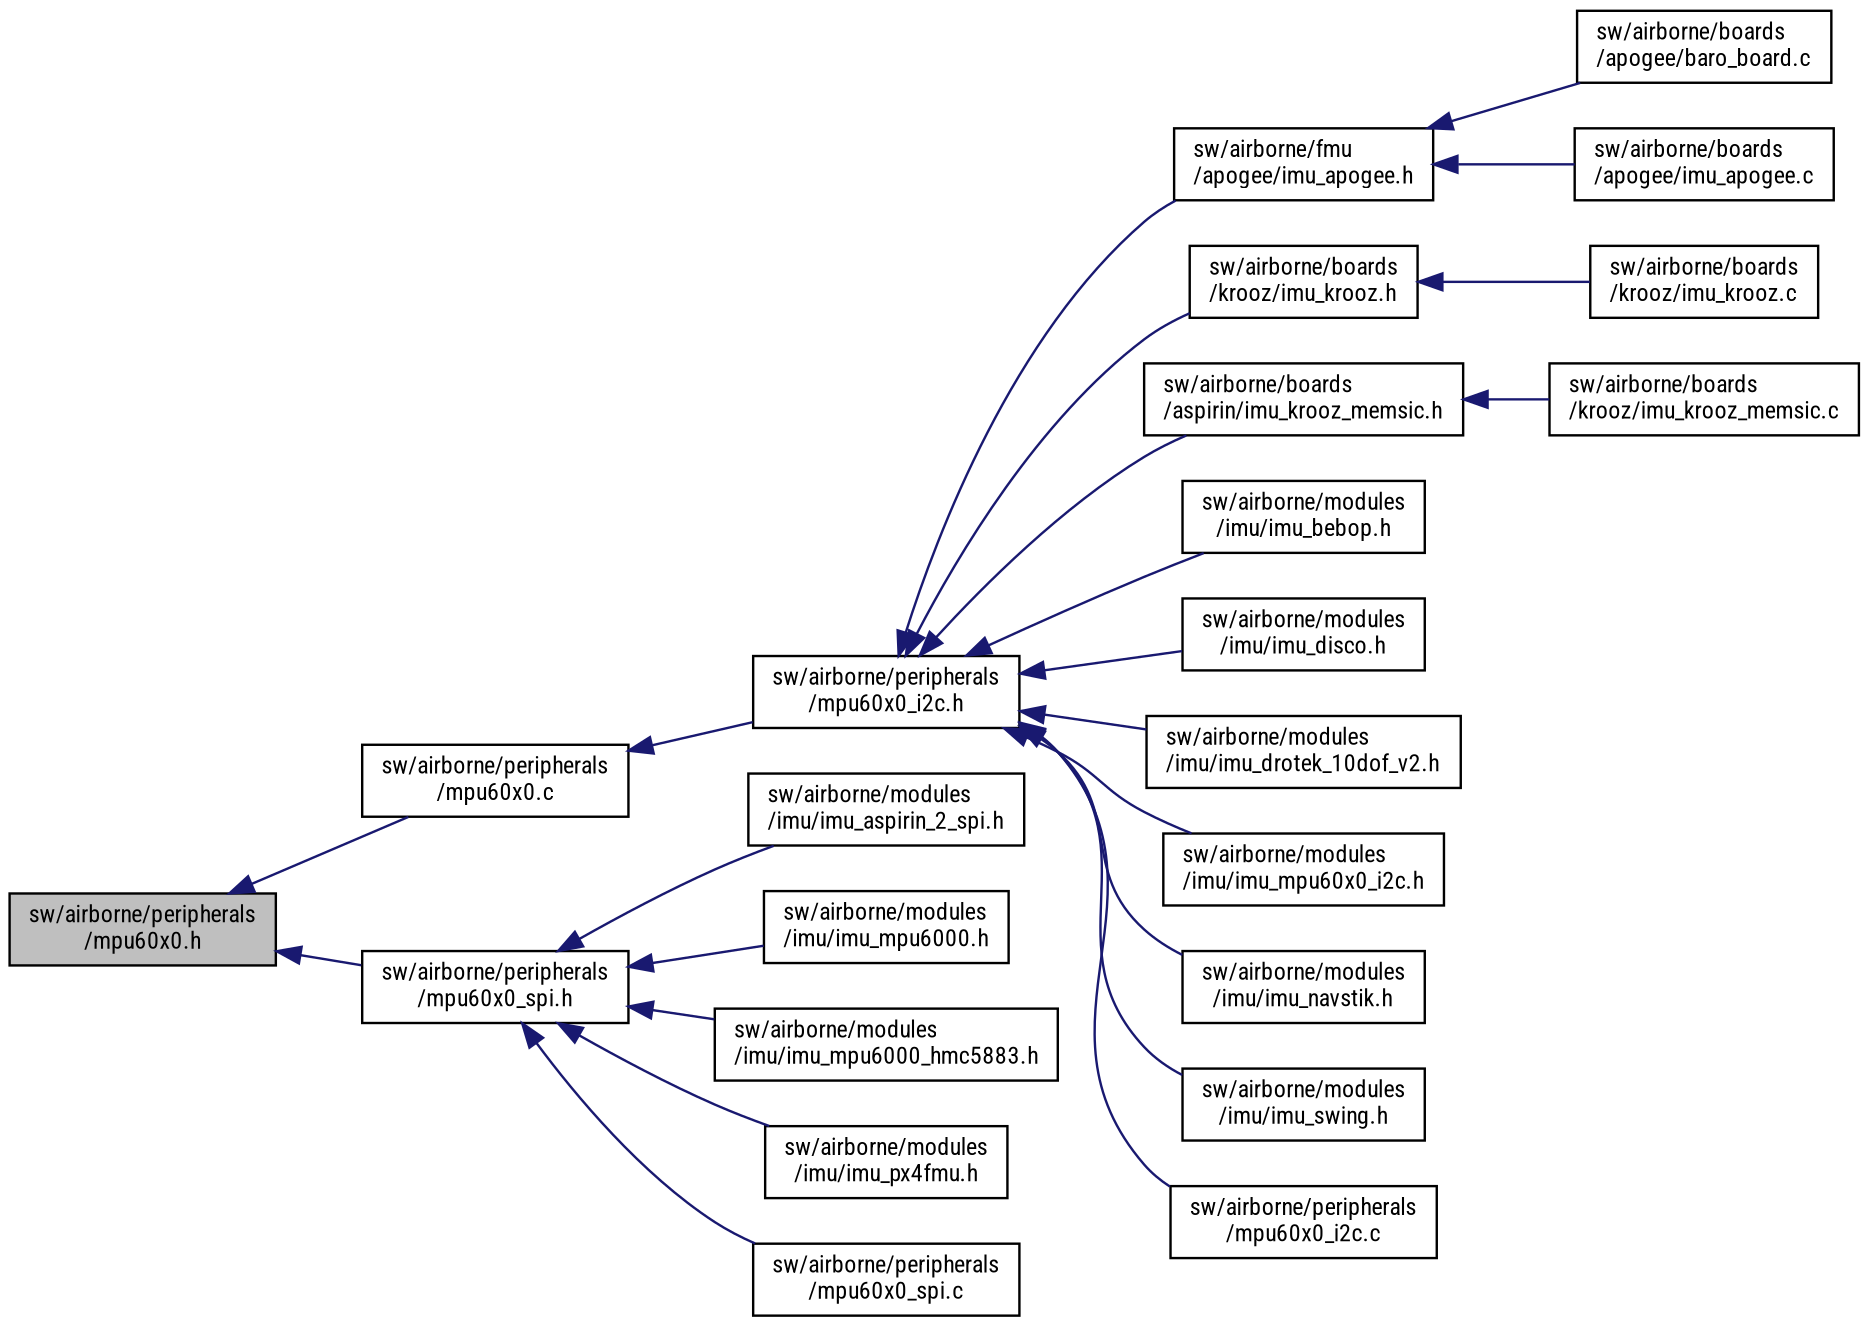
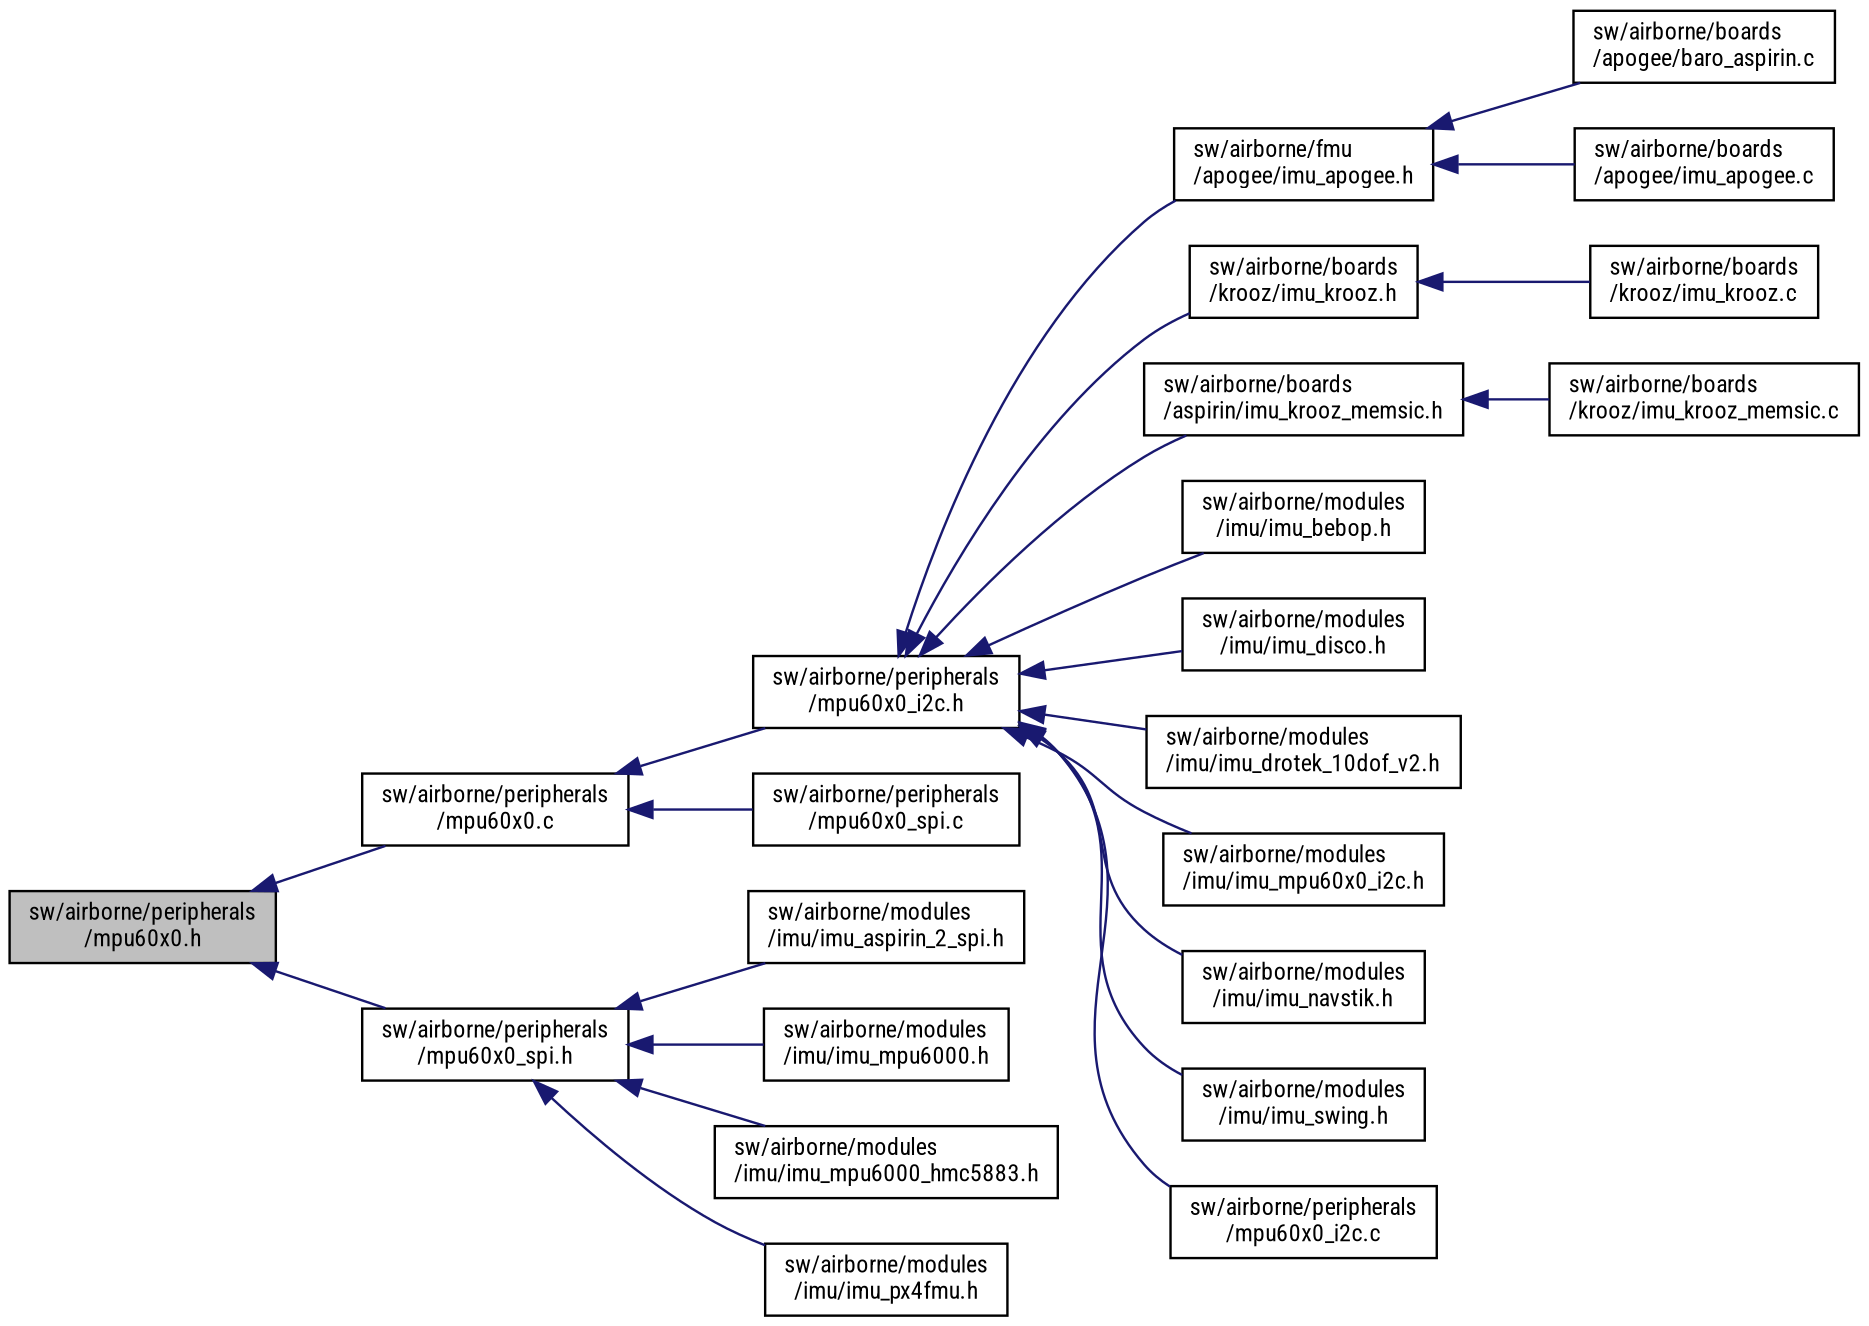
(1704, 47) -> (1704, 47)
(634, 1156) -> (703, 810)
